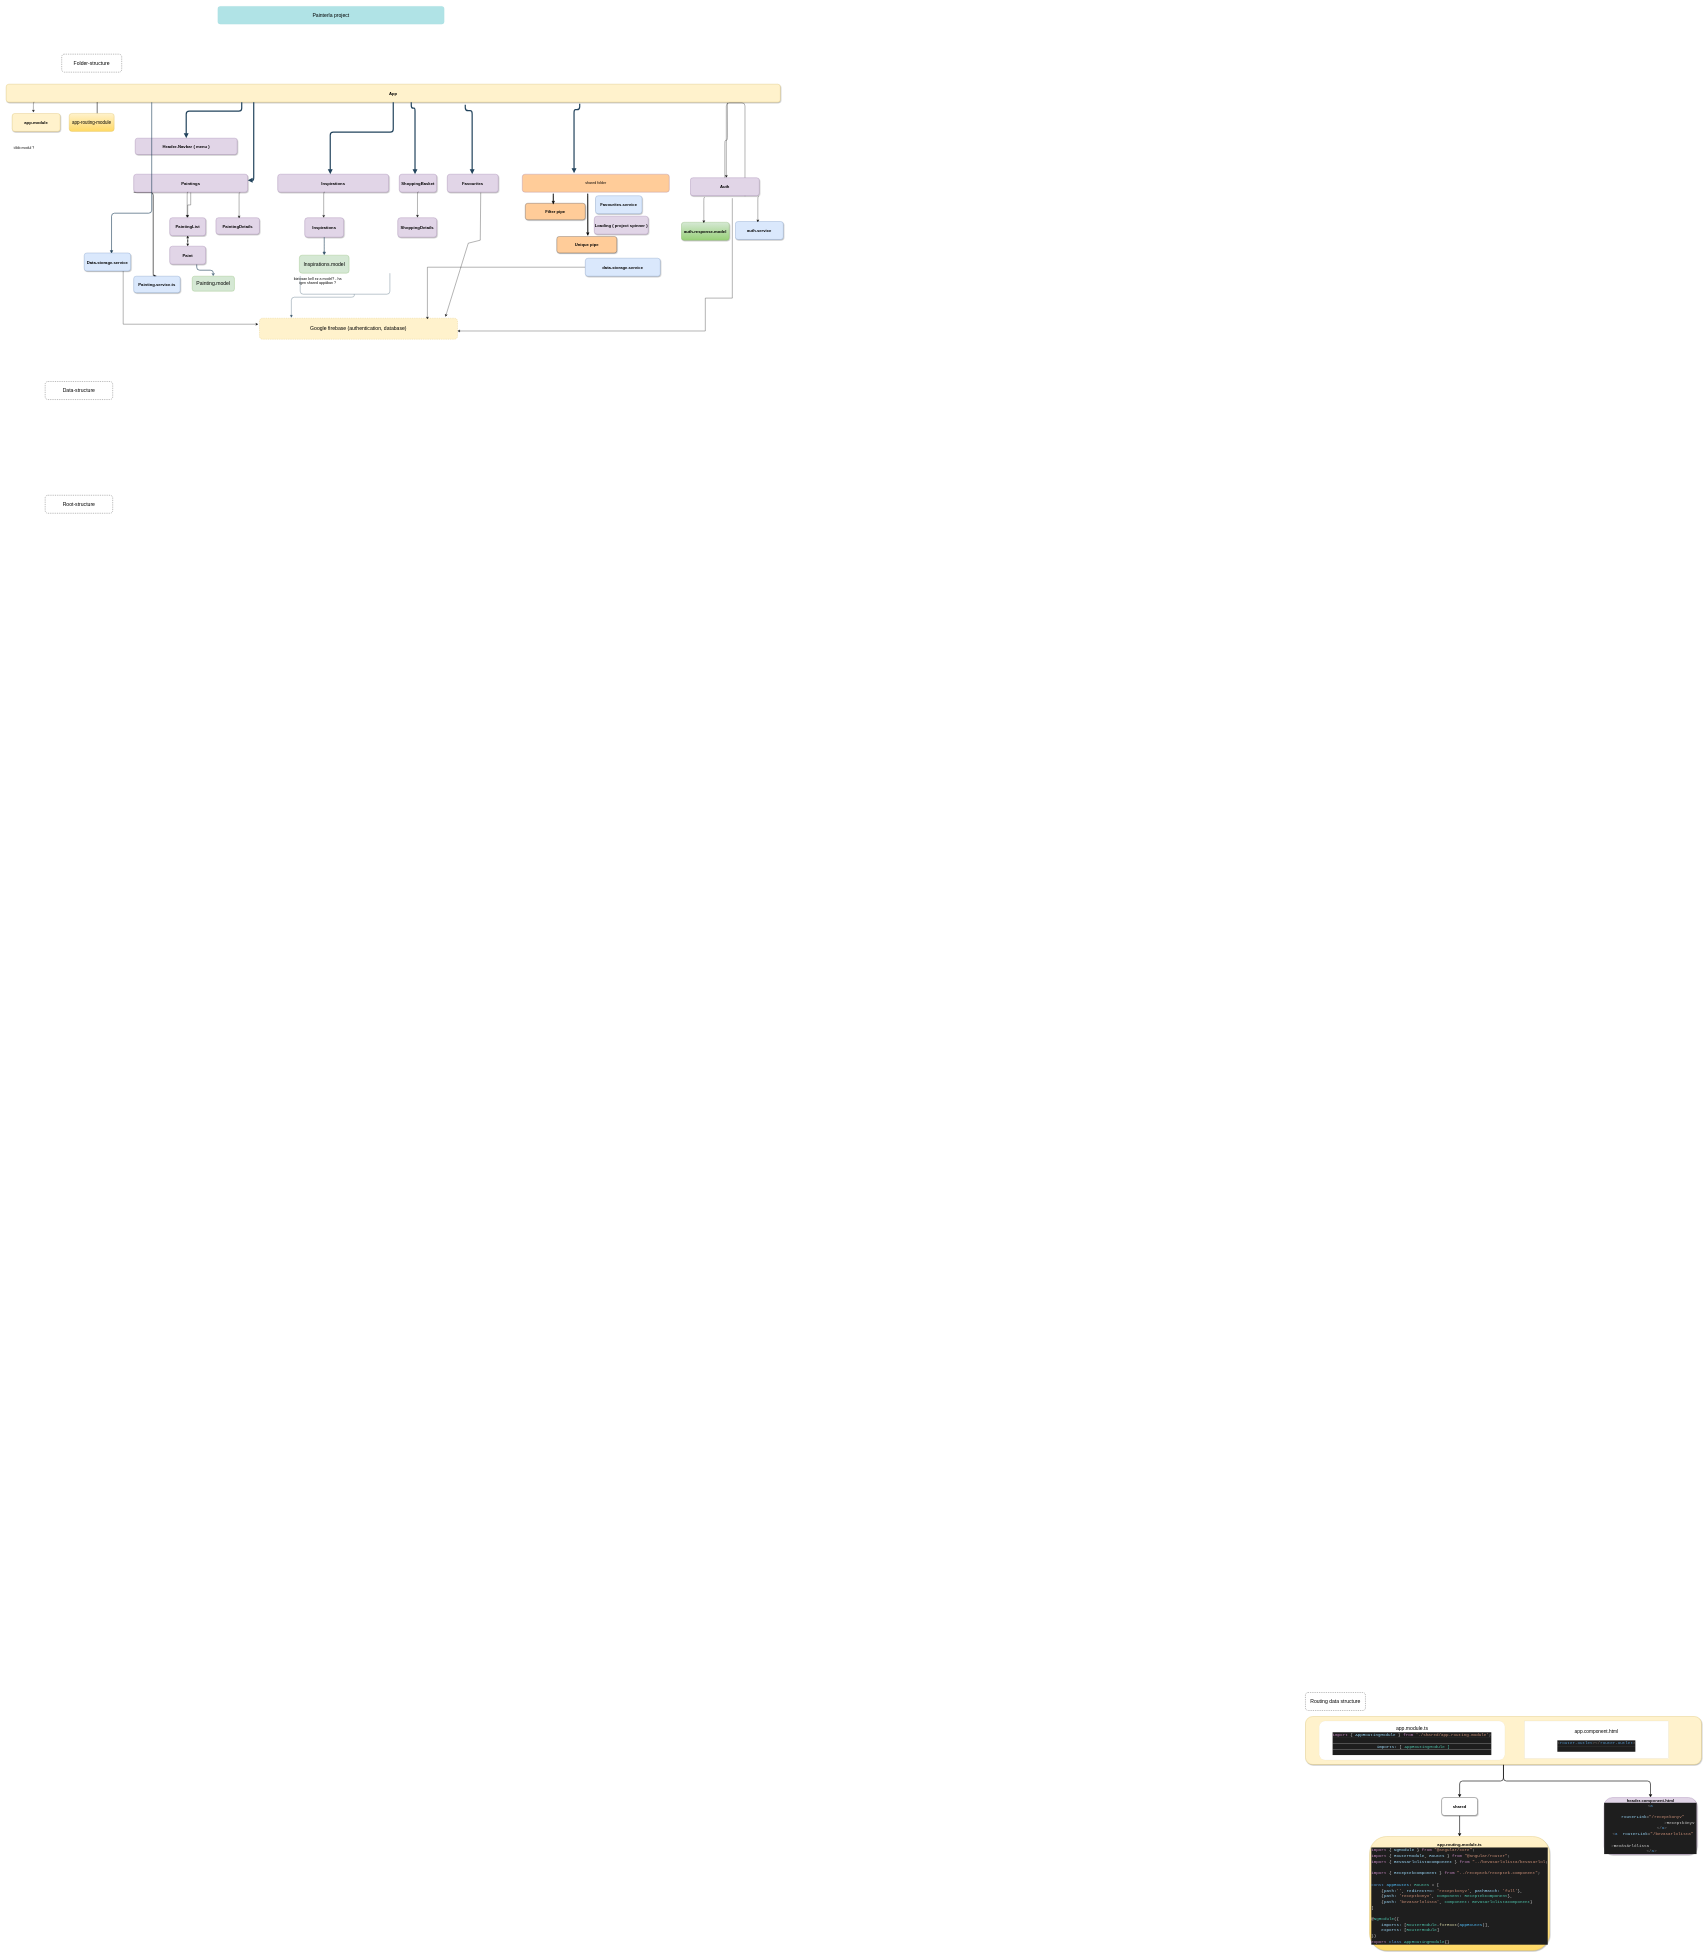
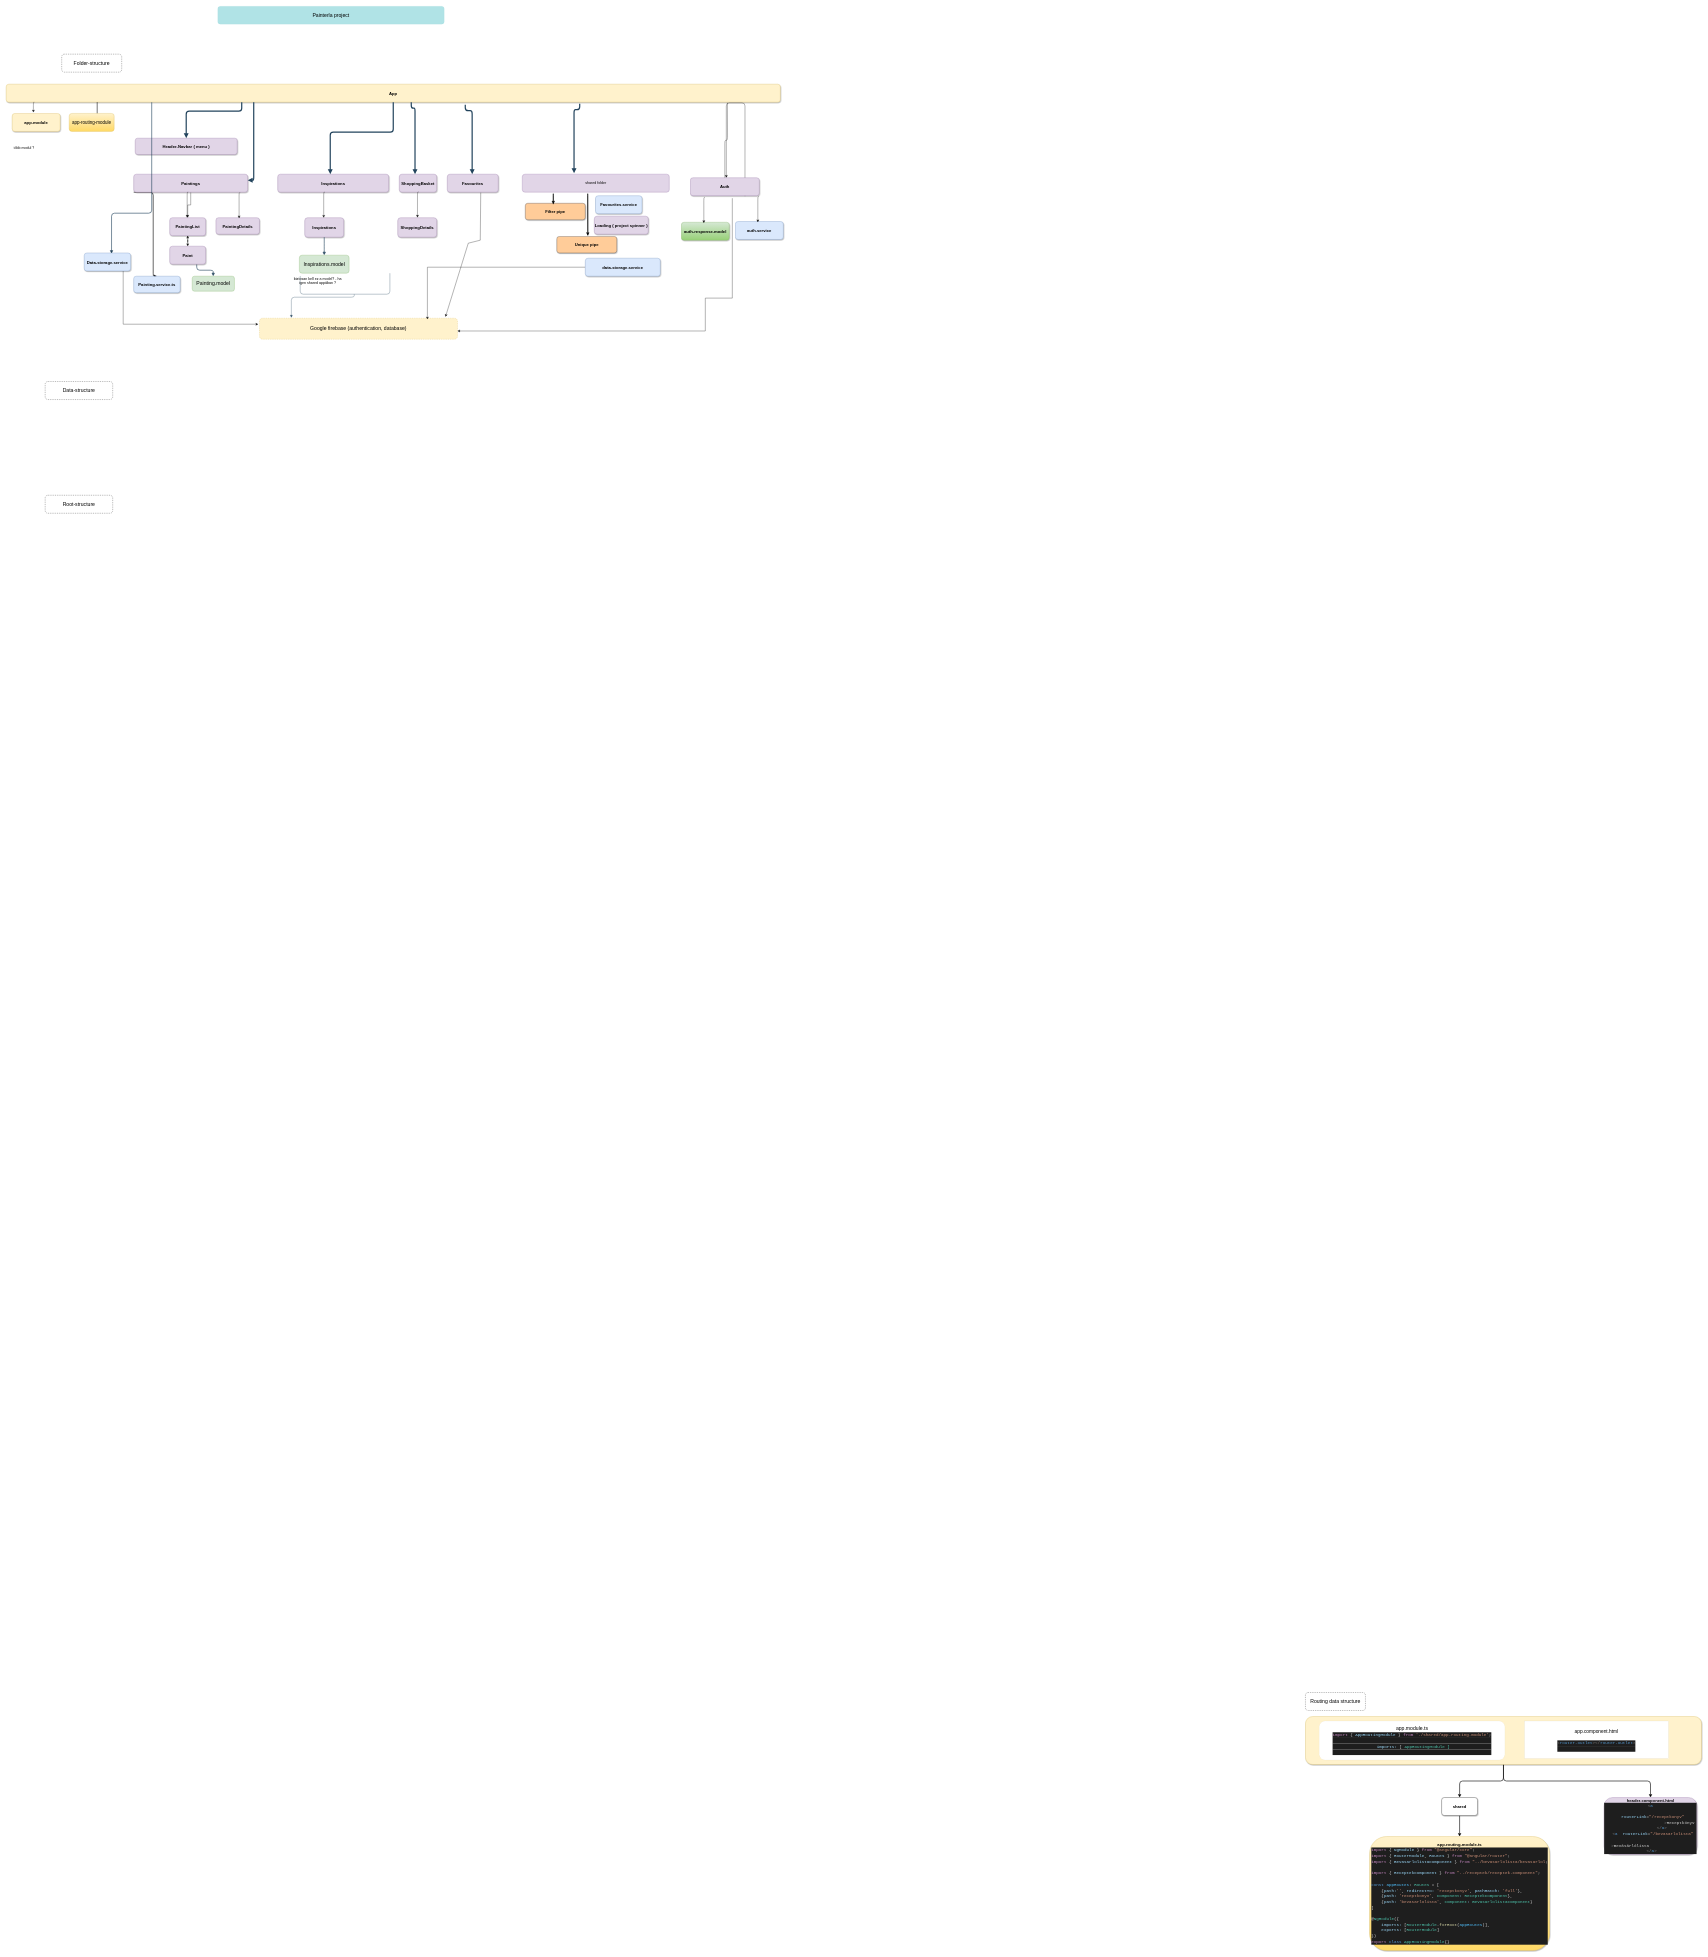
(596, 183) -> (596, 183)
(213, 271) -> (212, 271)
